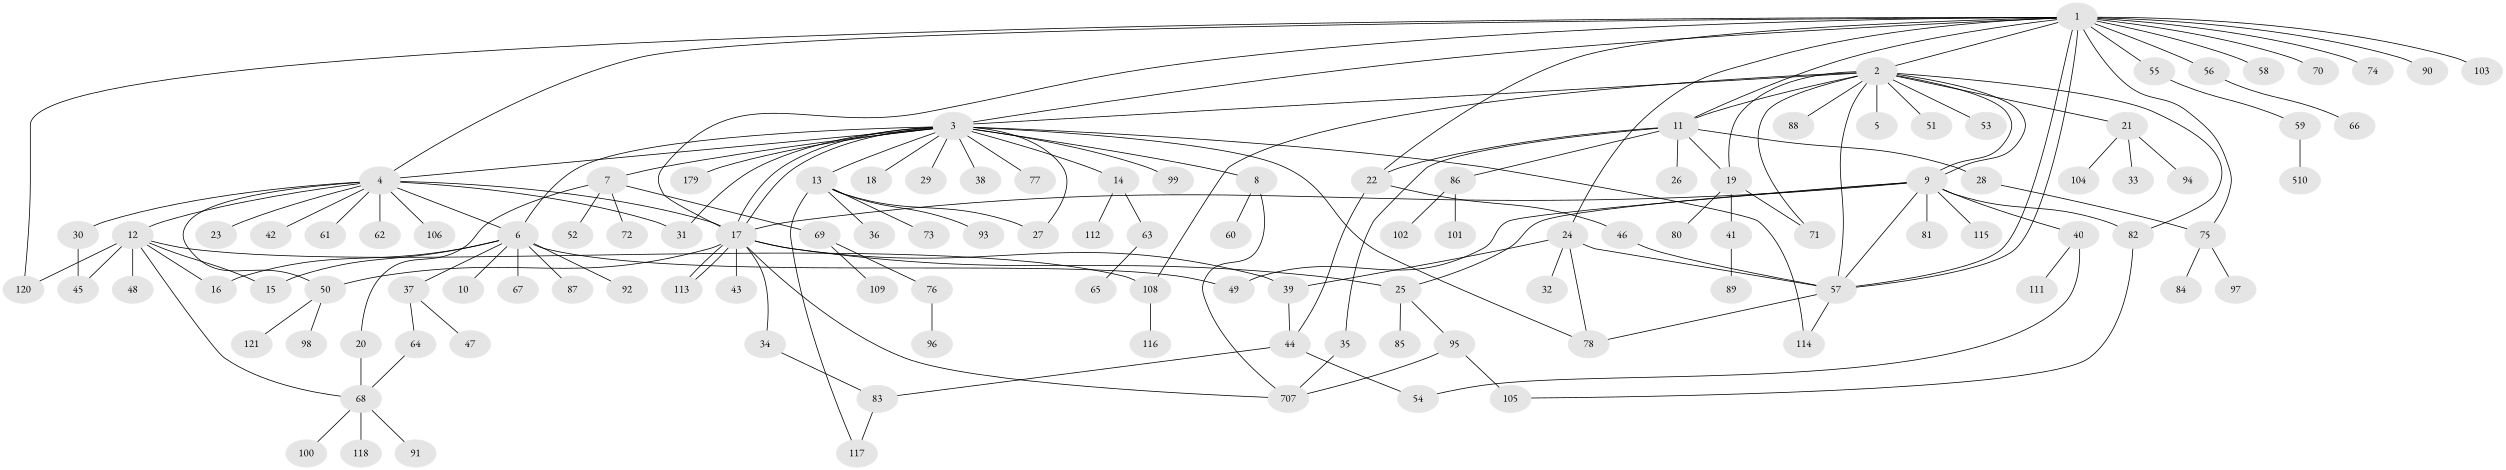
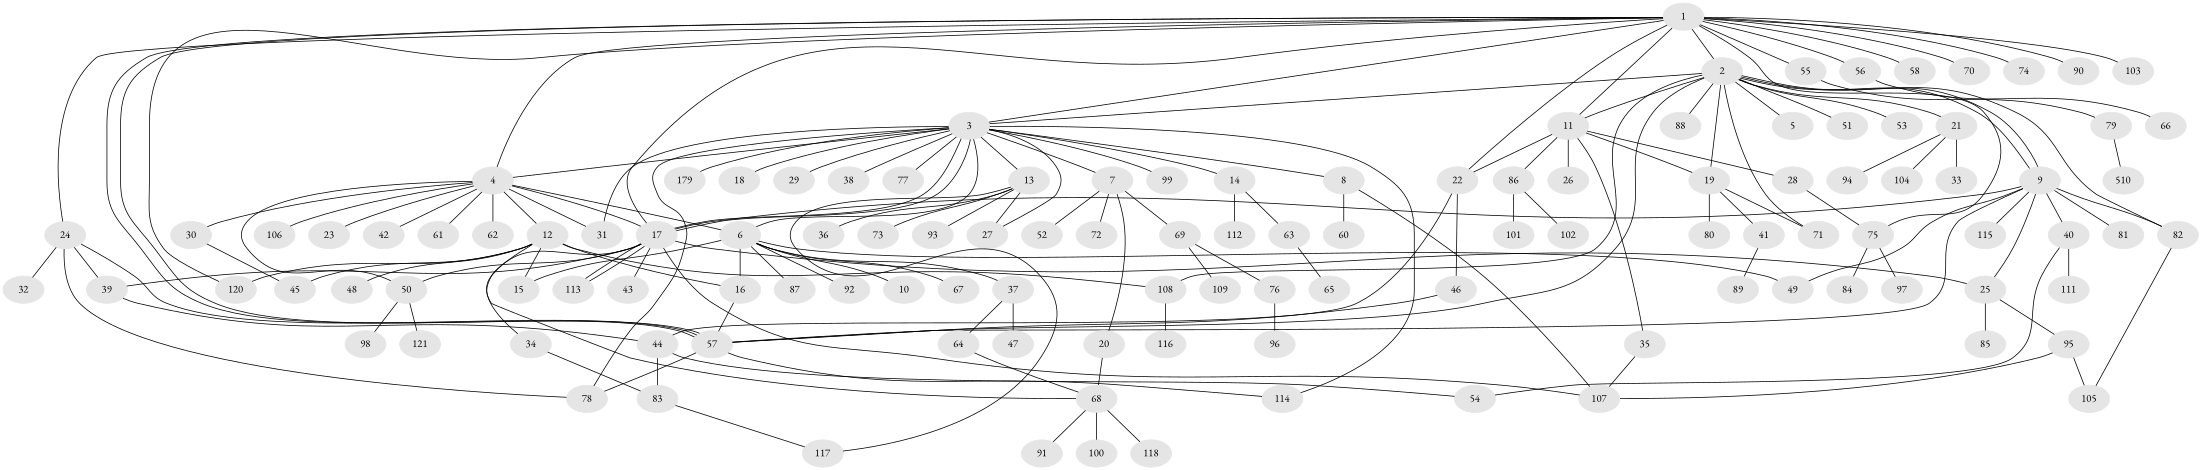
(2300, 126) -> (2111, 126)
none -> (726, 317)
(1288, 399) -> (1599, 399)
